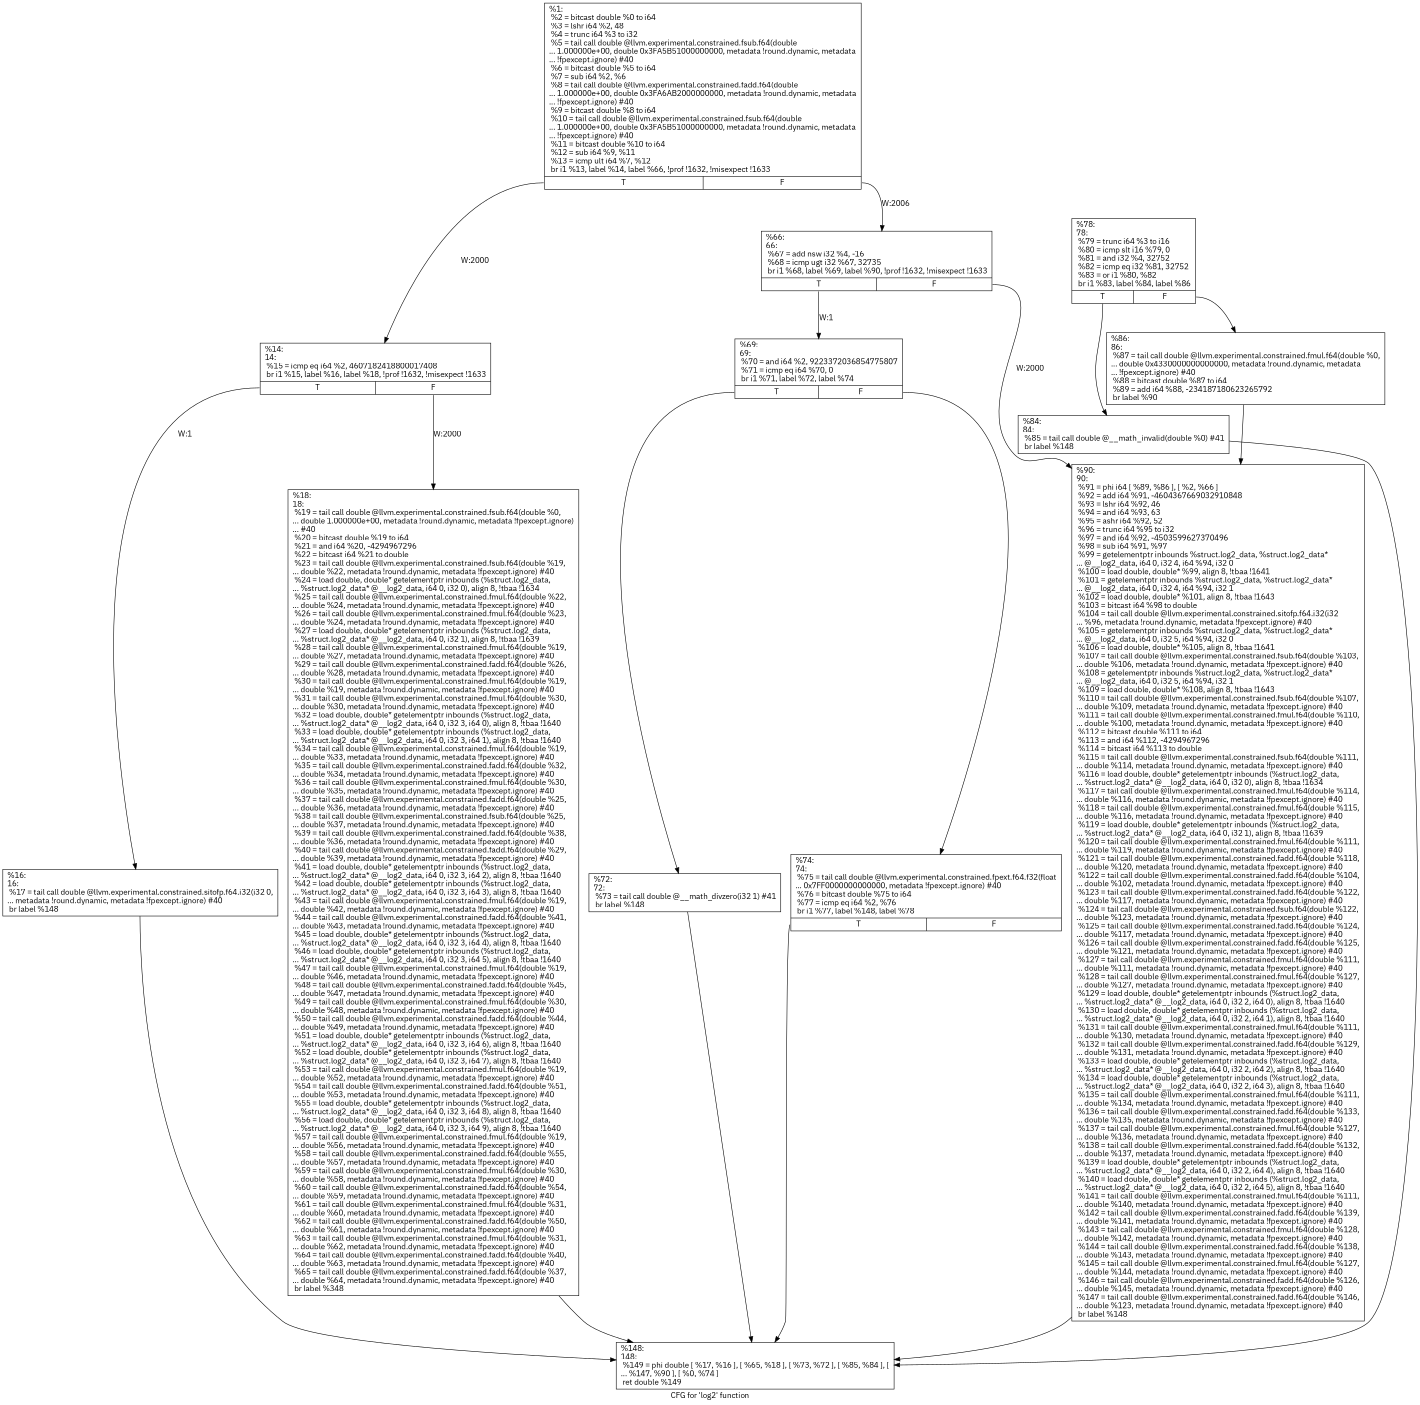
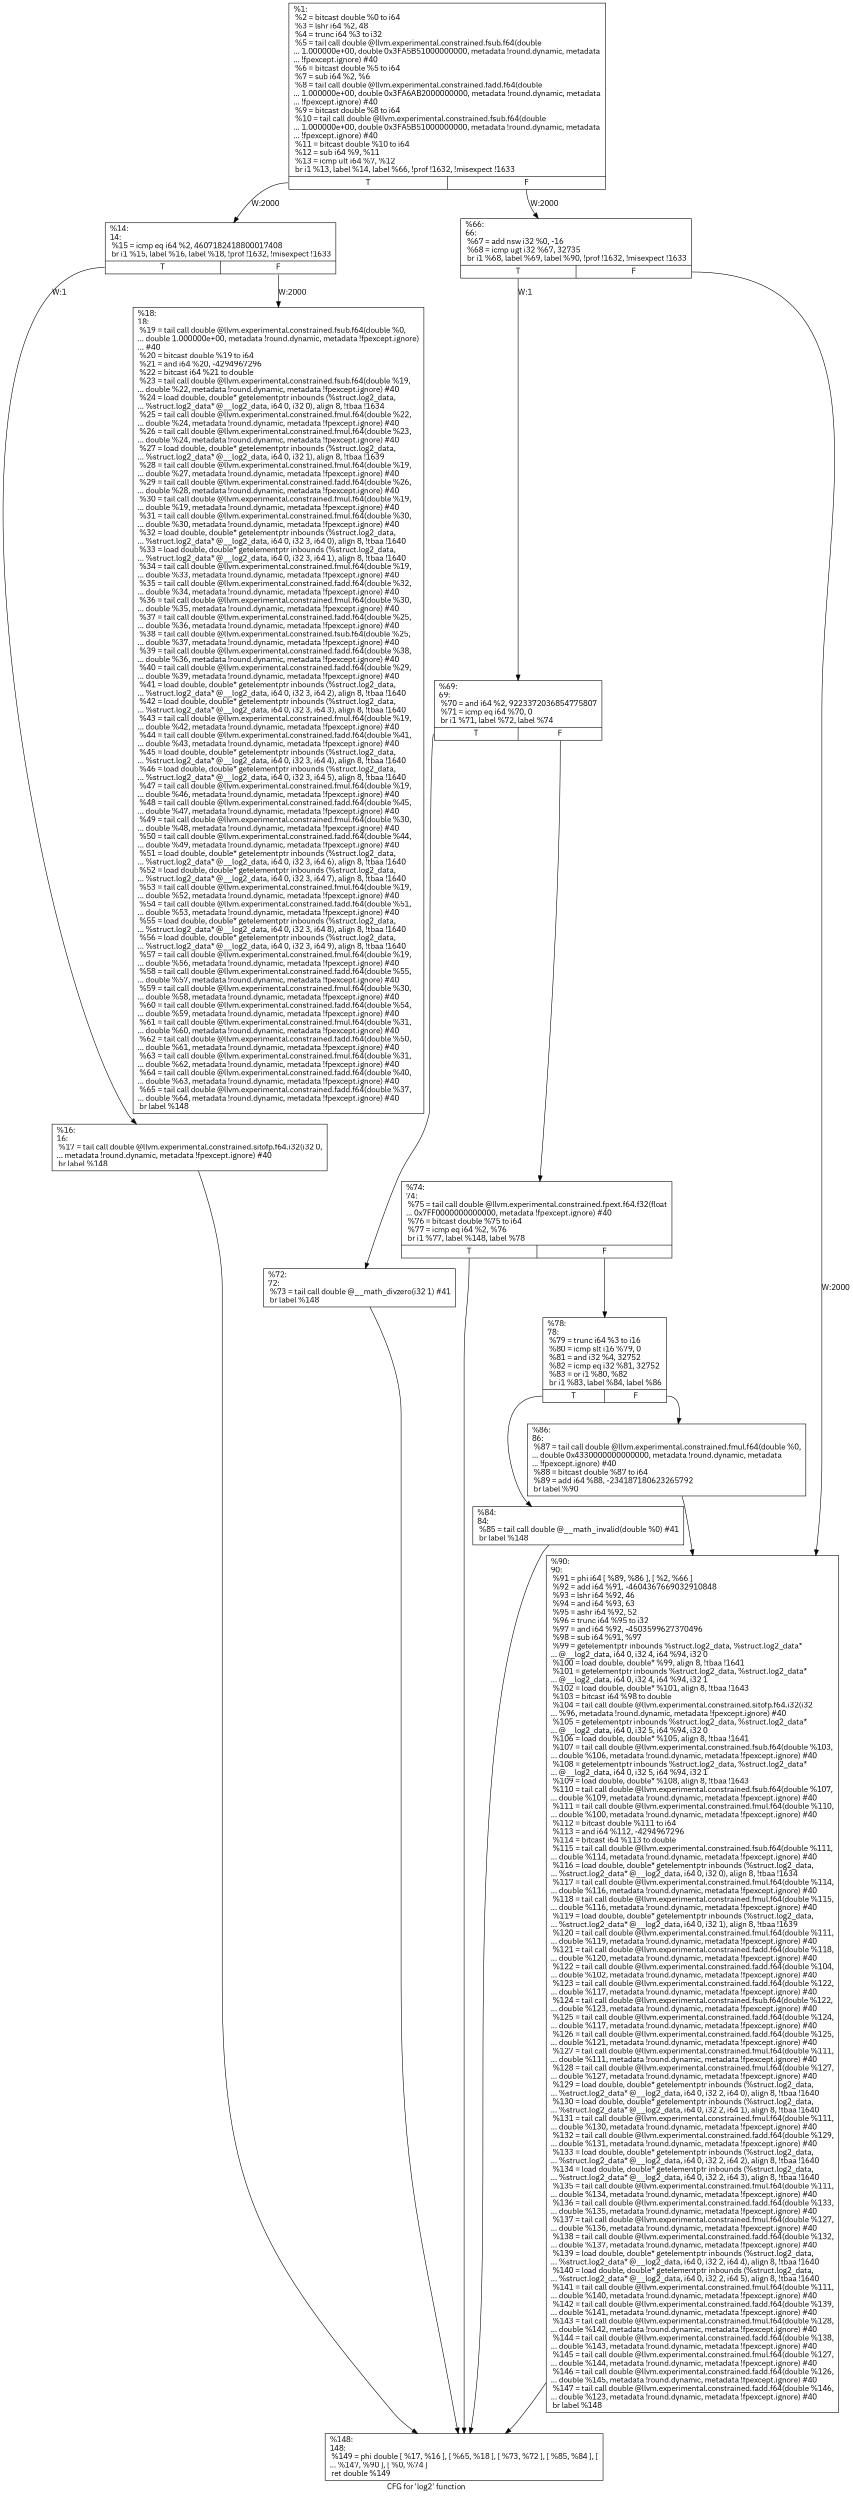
(896, 204) -> (545, 204)
(815, 254) -> (514, 242)
none -> (605, 1285)
(318, 1289) -> (163, 1107)
(589, 1325) -> none
